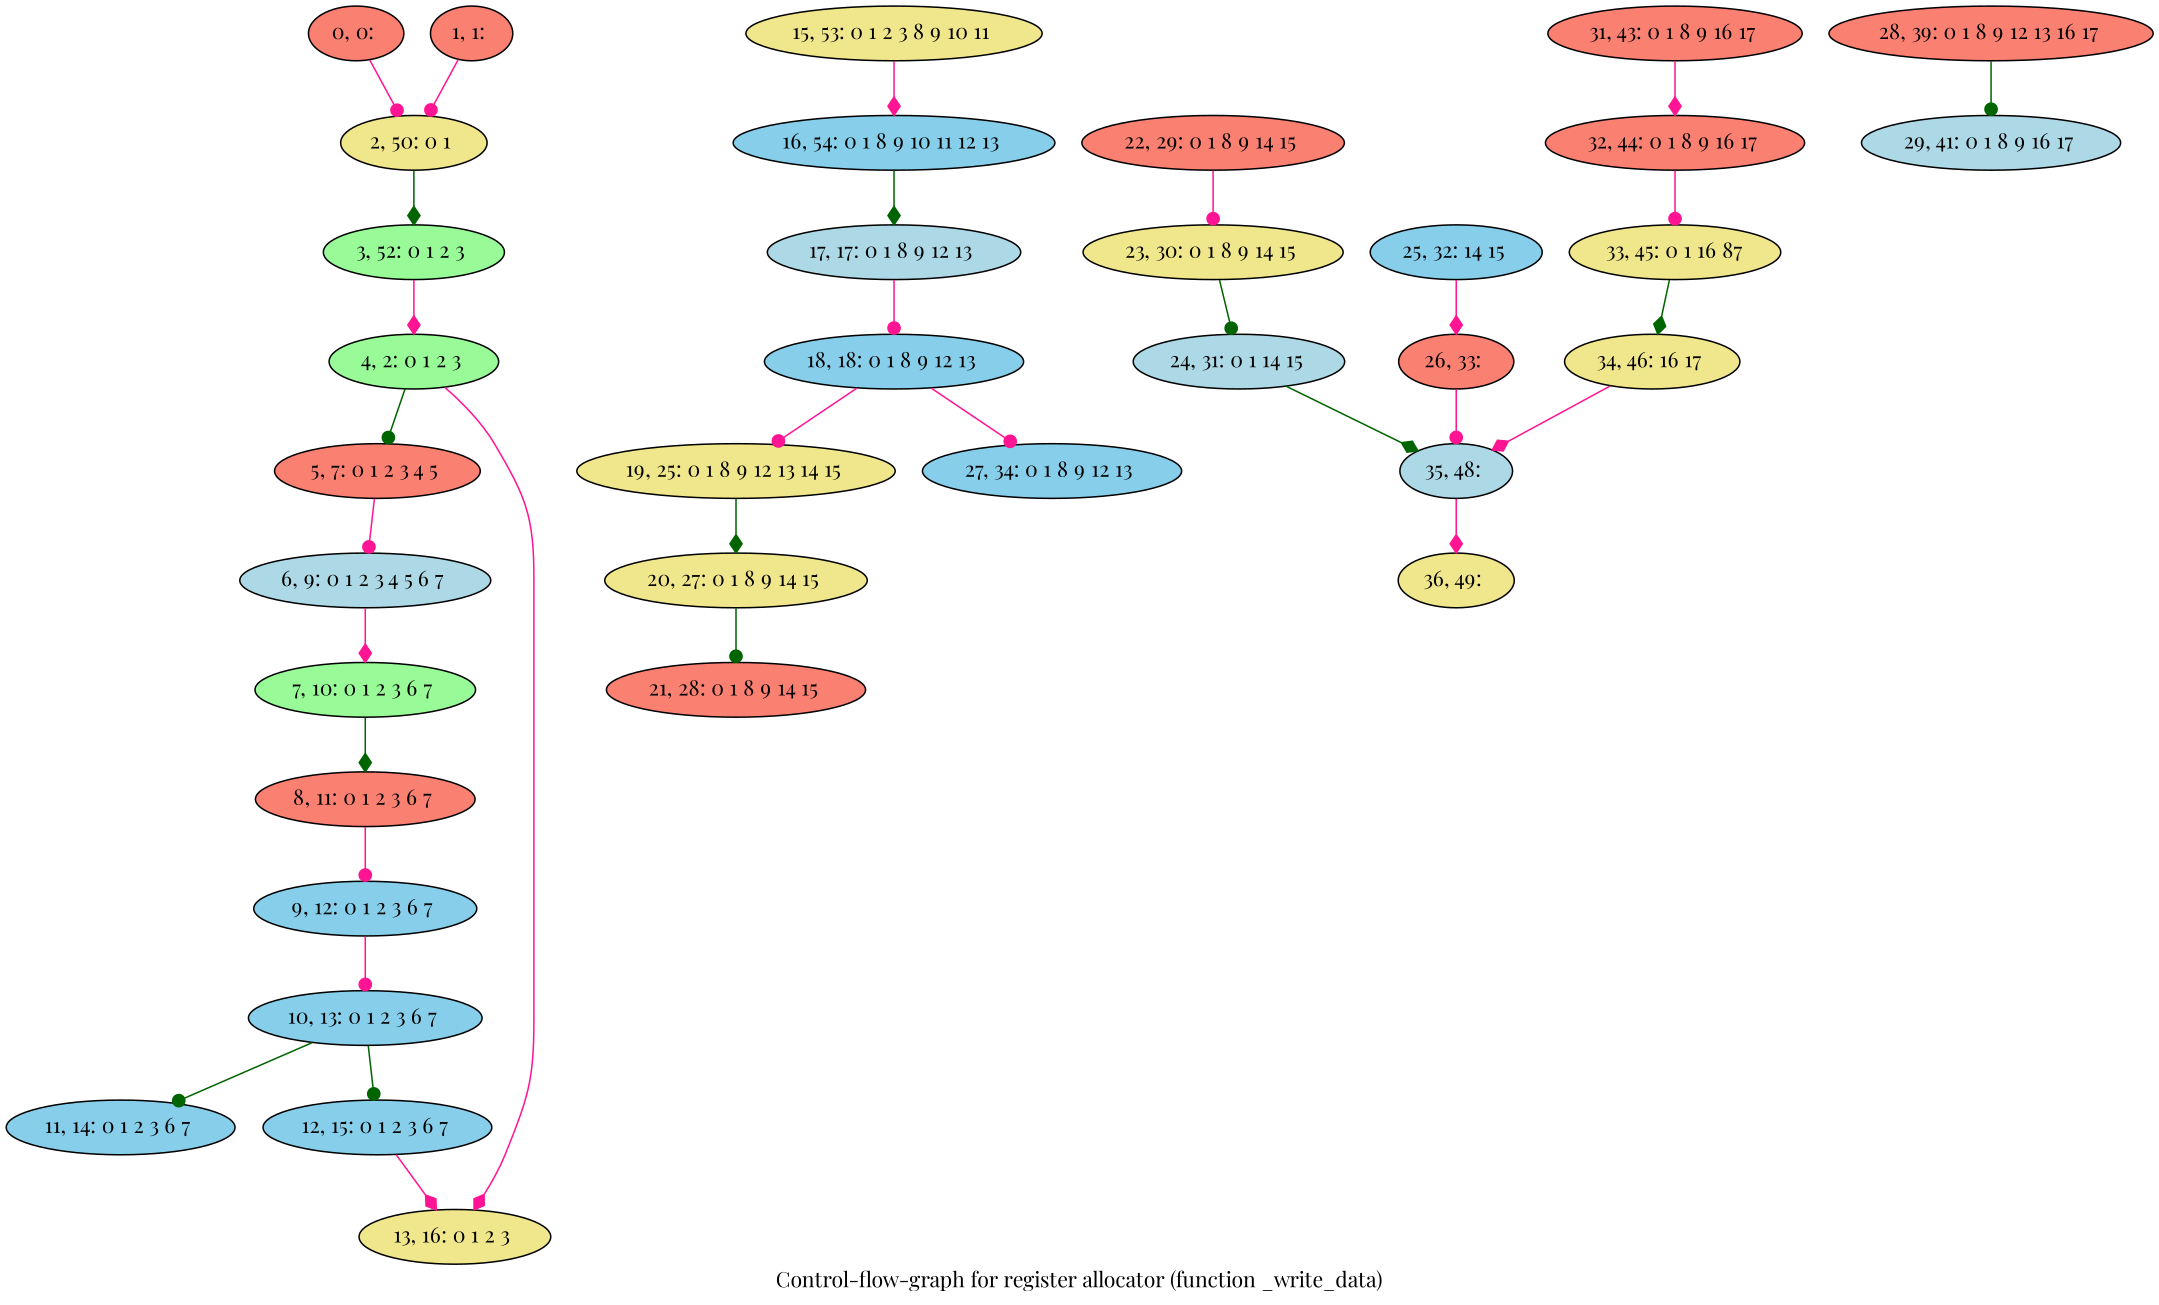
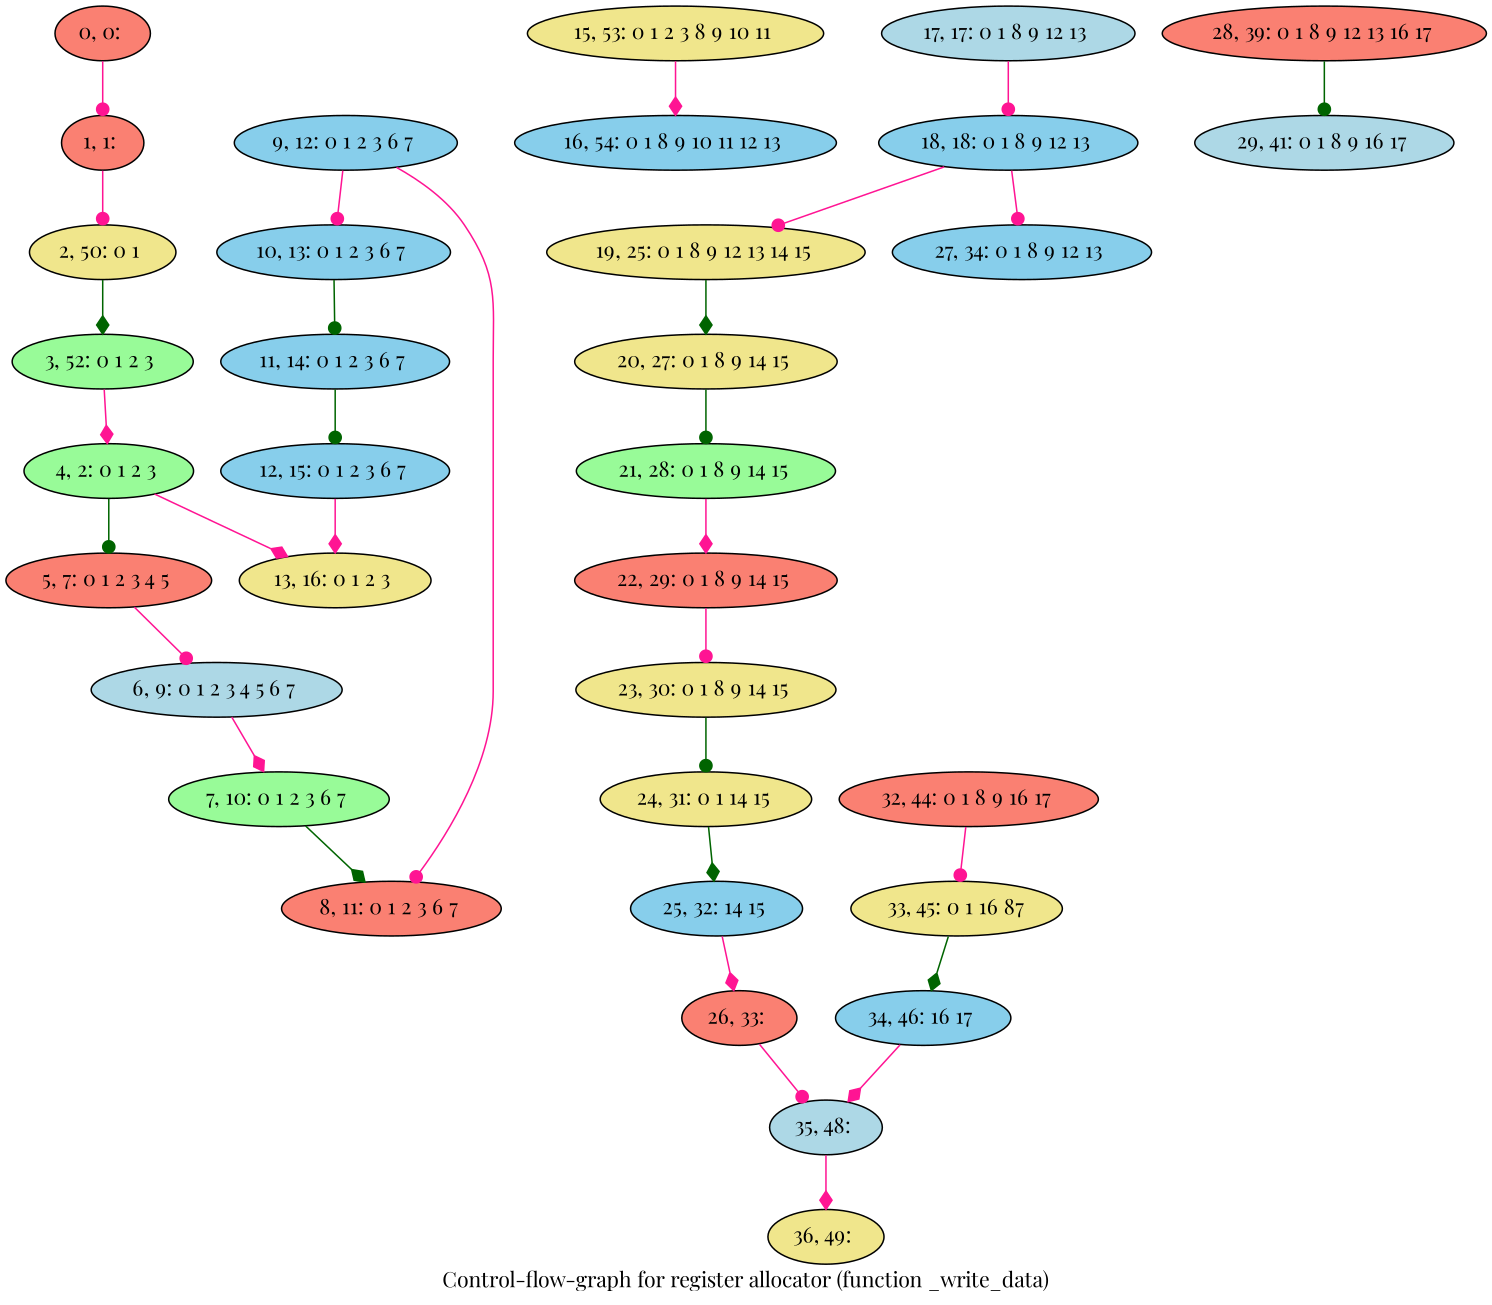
(1675, 33) -> none
(382, 82) -> (103, 82)
(894, 189) -> none
(1239, 362) -> (706, 799)
(1652, 362) -> (923, 1018)
(1344, 414) -> (710, 845)
none -> (706, 517)
(736, 690) -> (706, 471)
(365, 848) -> (493, 509)
(371, 1067) -> (335, 410)
